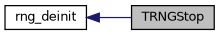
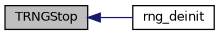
(115, 18) -> (117, 18)
